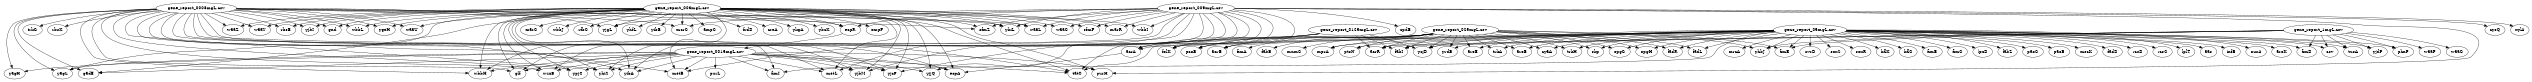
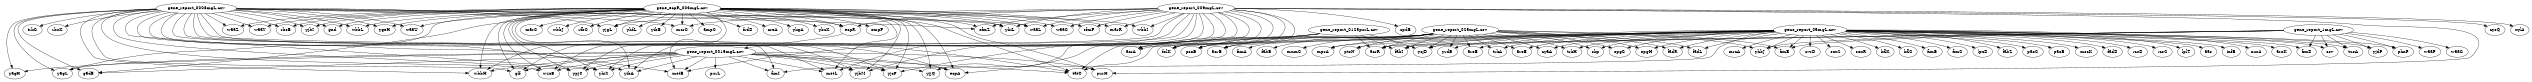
(682, 8) -> (682, 8)
(1349, 30) -> (1349, 30)
none -> (897, 45)
(1060, 61) -> (1090, 49)
